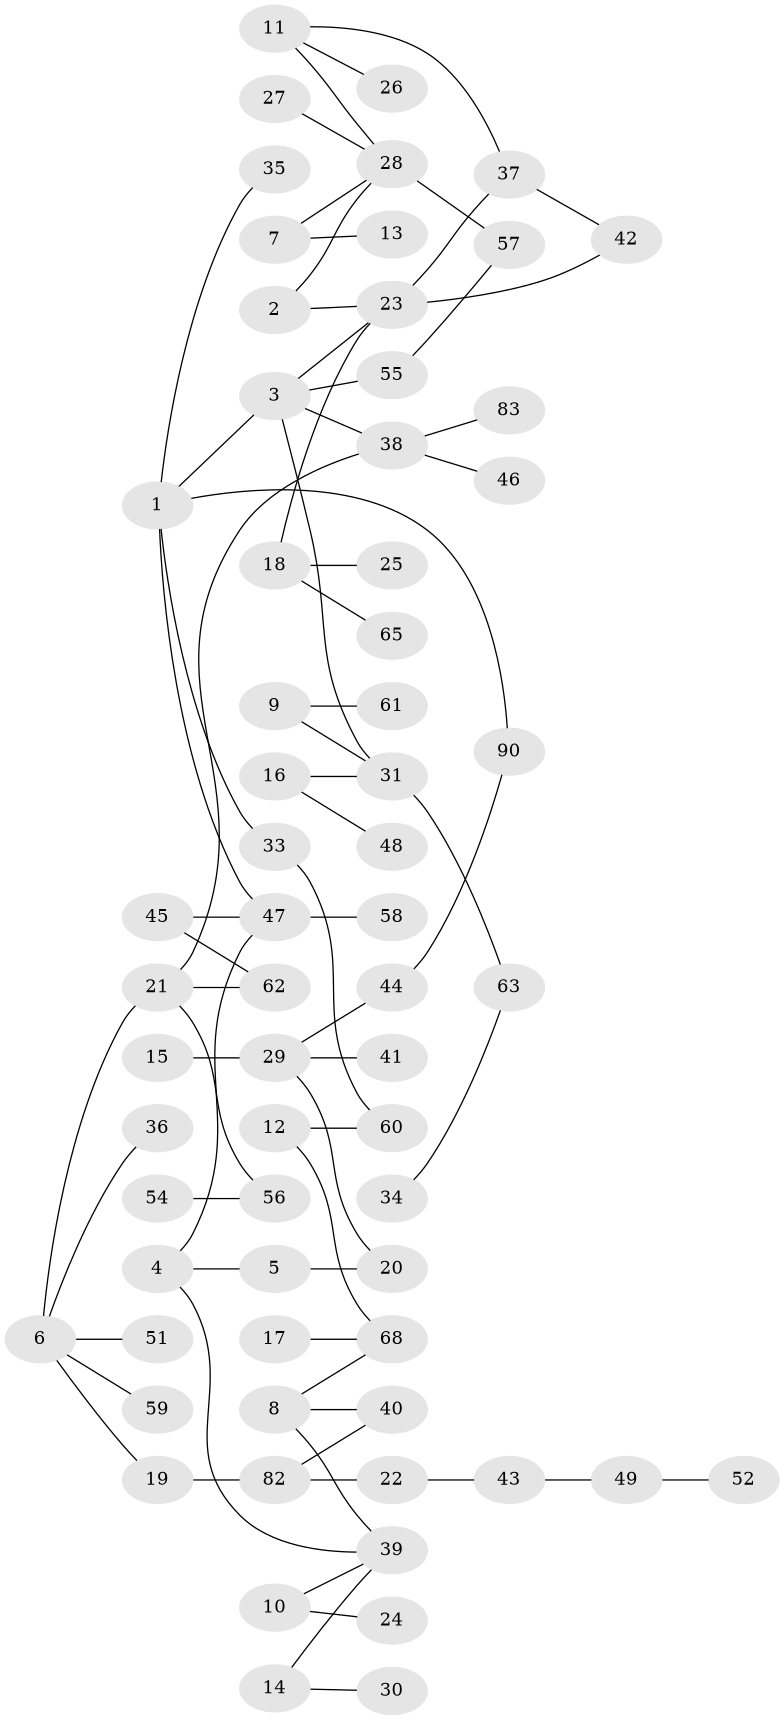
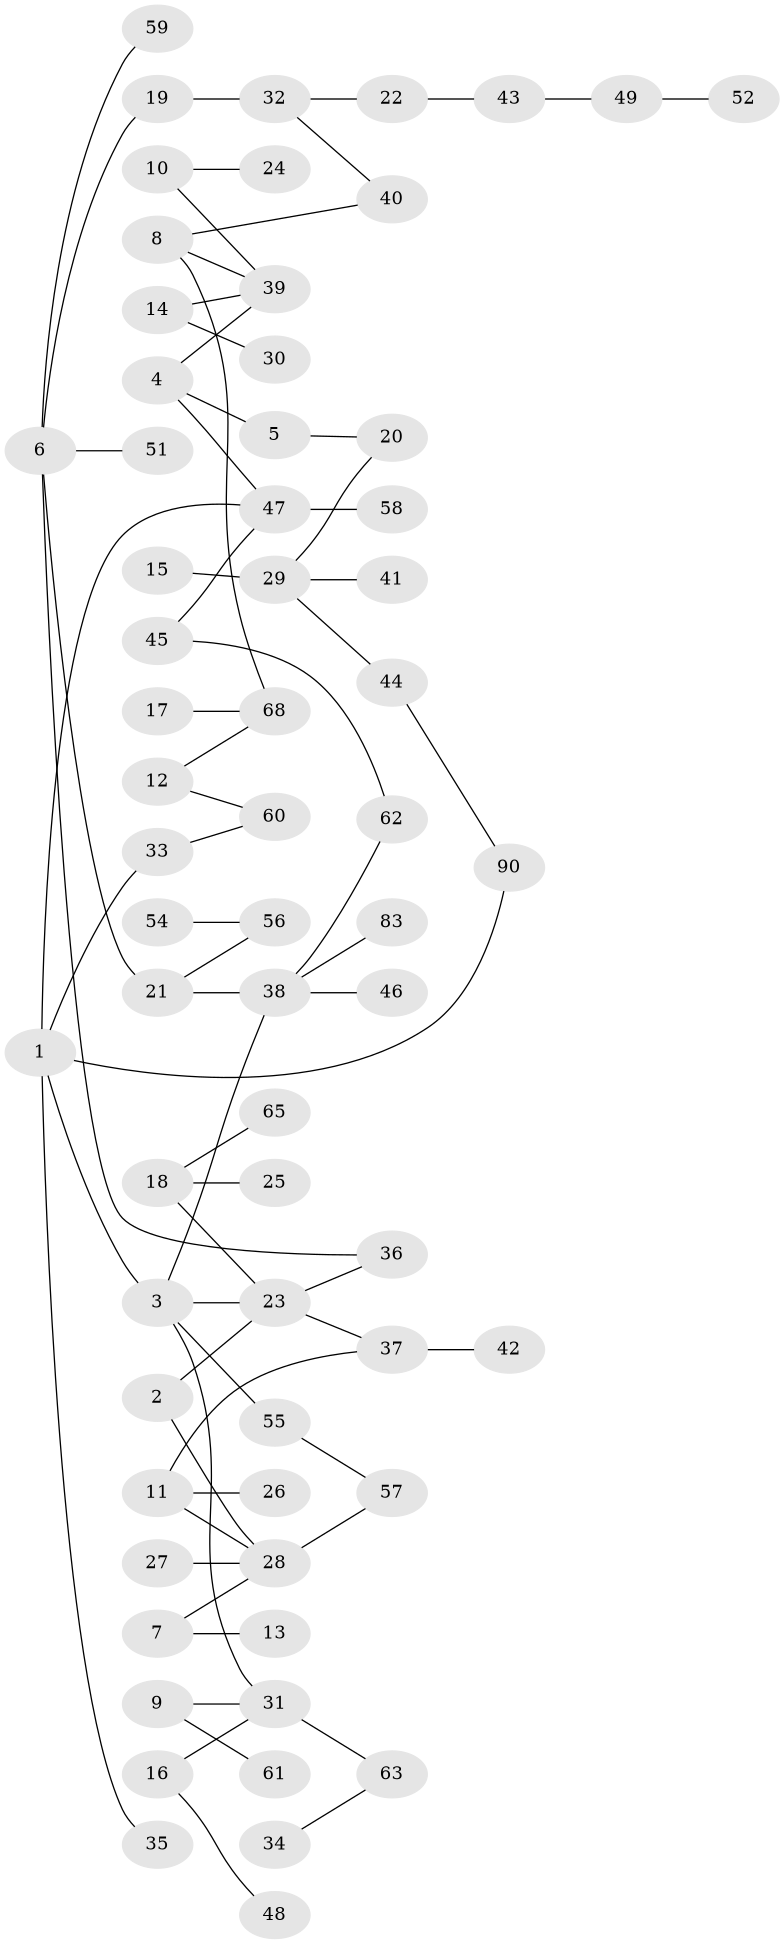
(516, 288) -> (334, 1279)
(216, 988) -> (342, 910)
(275, 1480) -> (275, 99)
